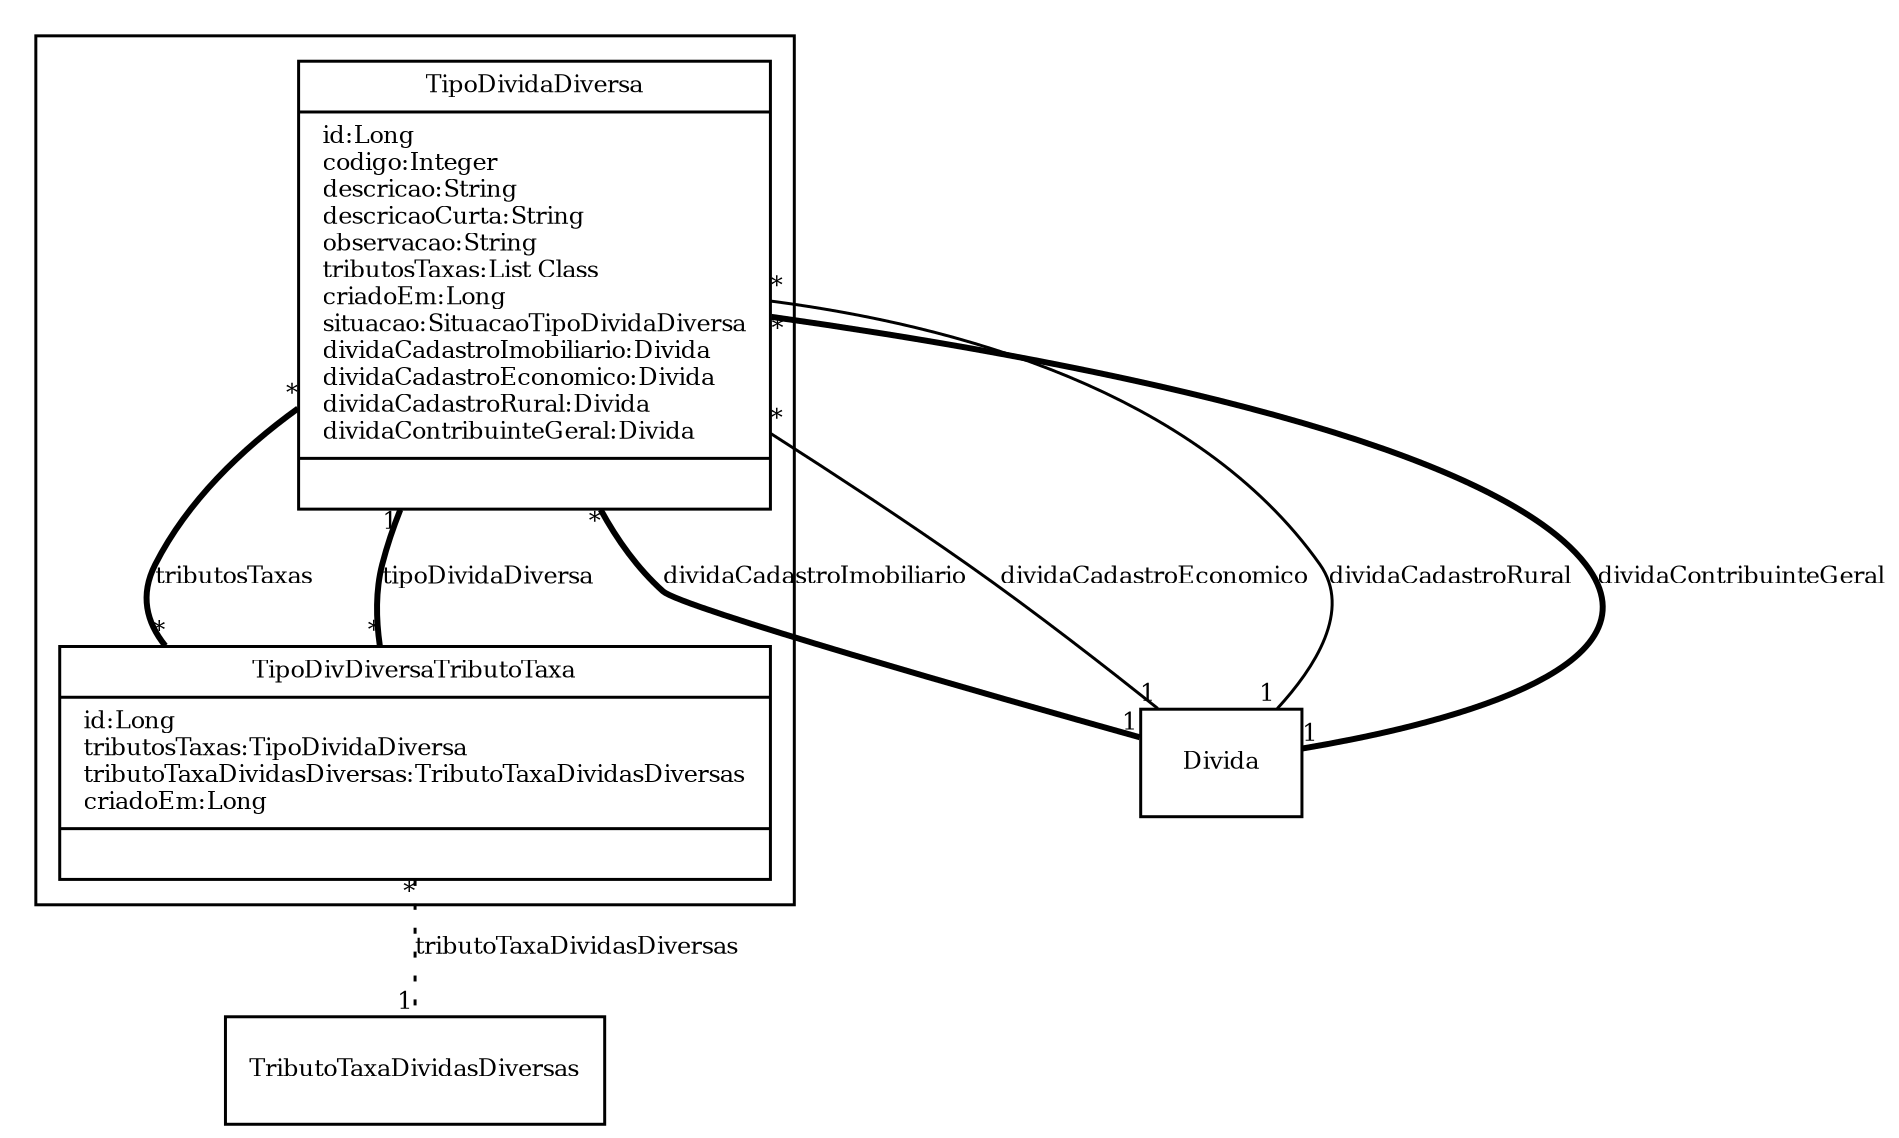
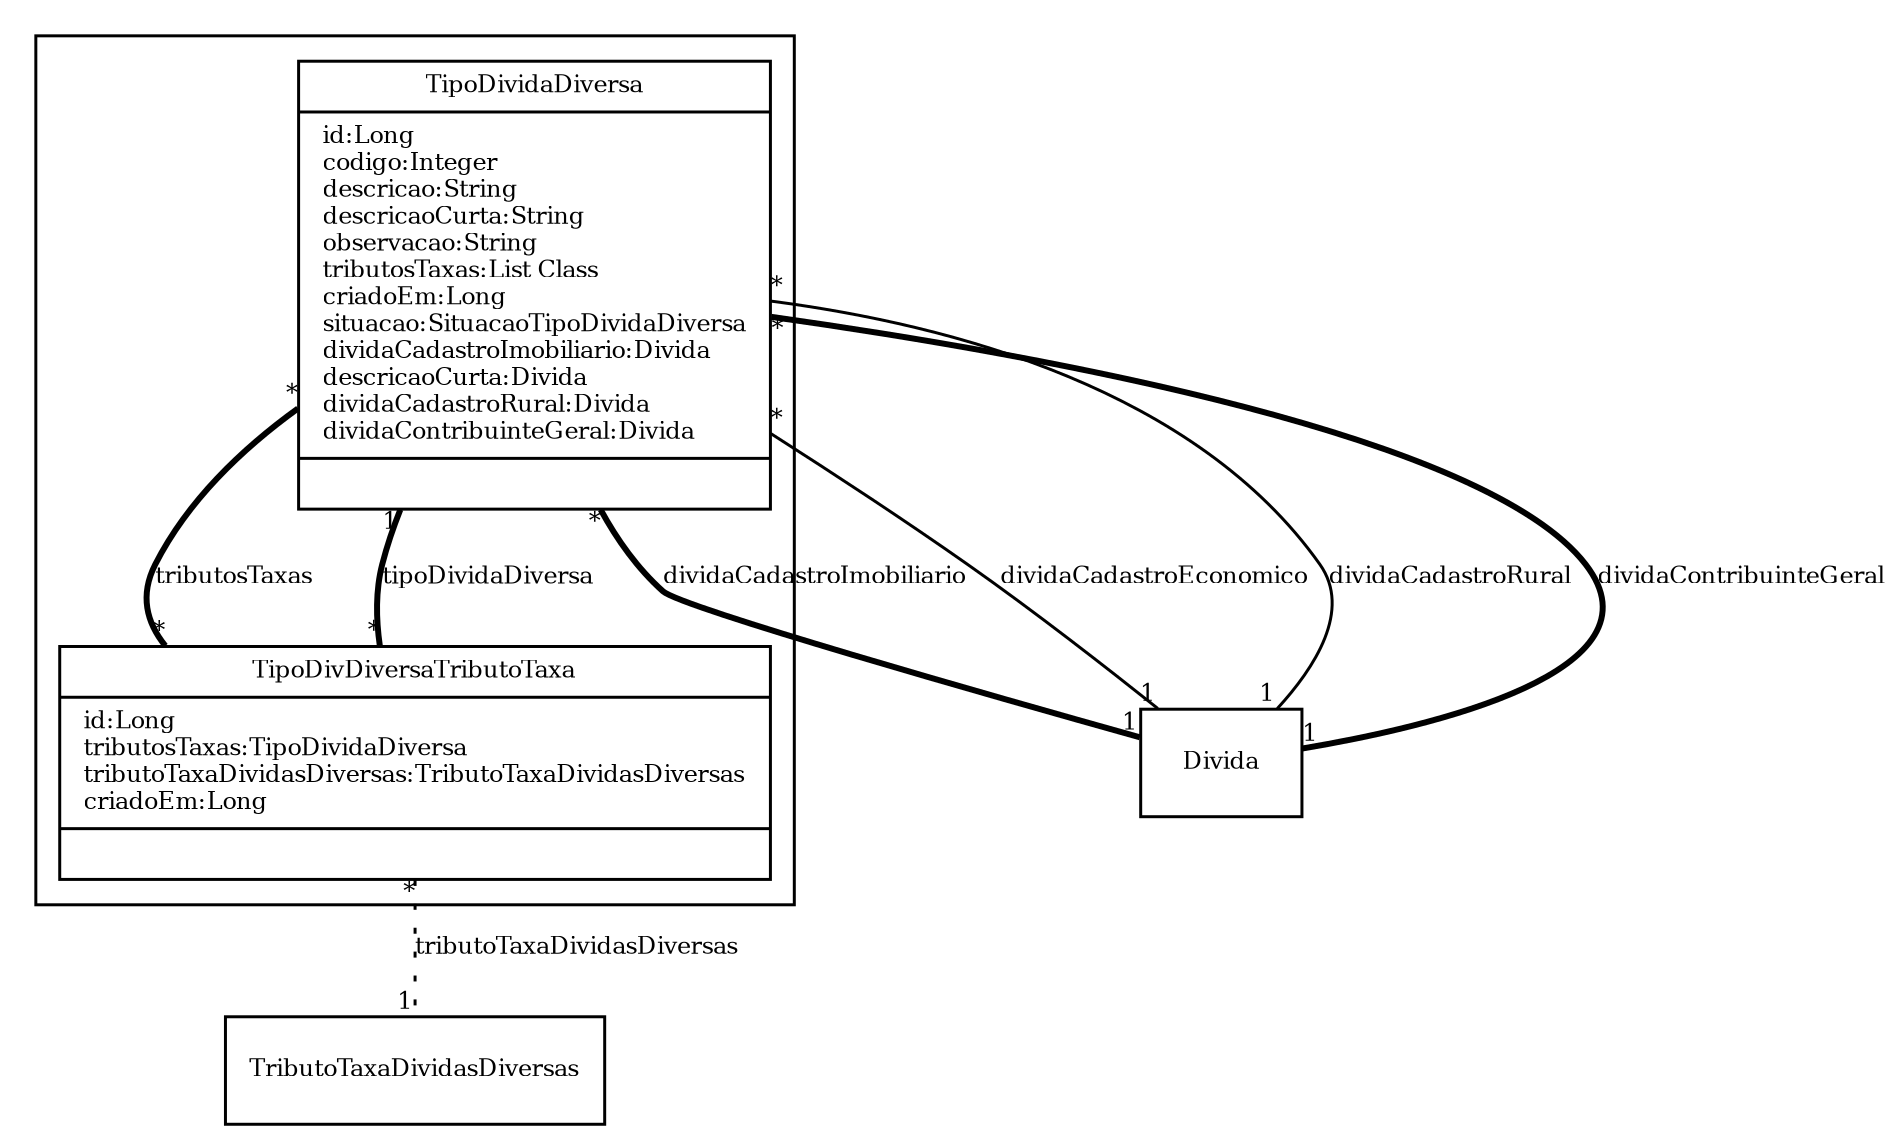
(520, 378) -> (455, 378)
